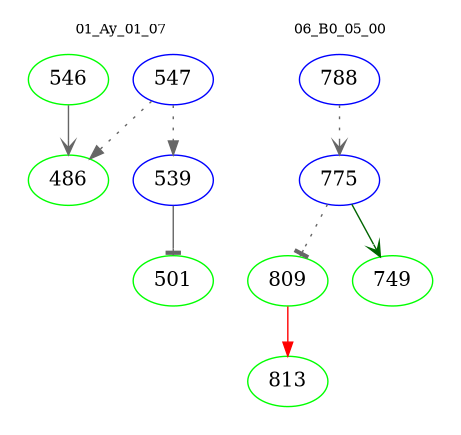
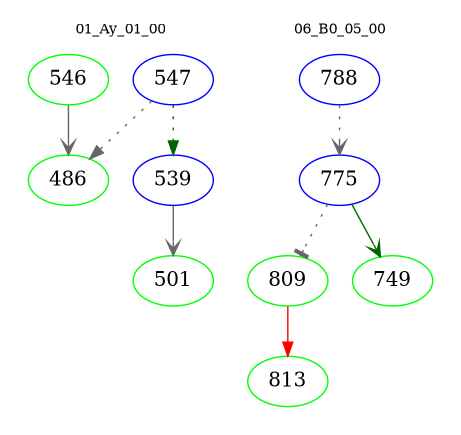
(121, 30) -> (121, 30)
(173, 123) -> (173, 123)
(173, 227) -> (173, 224)
